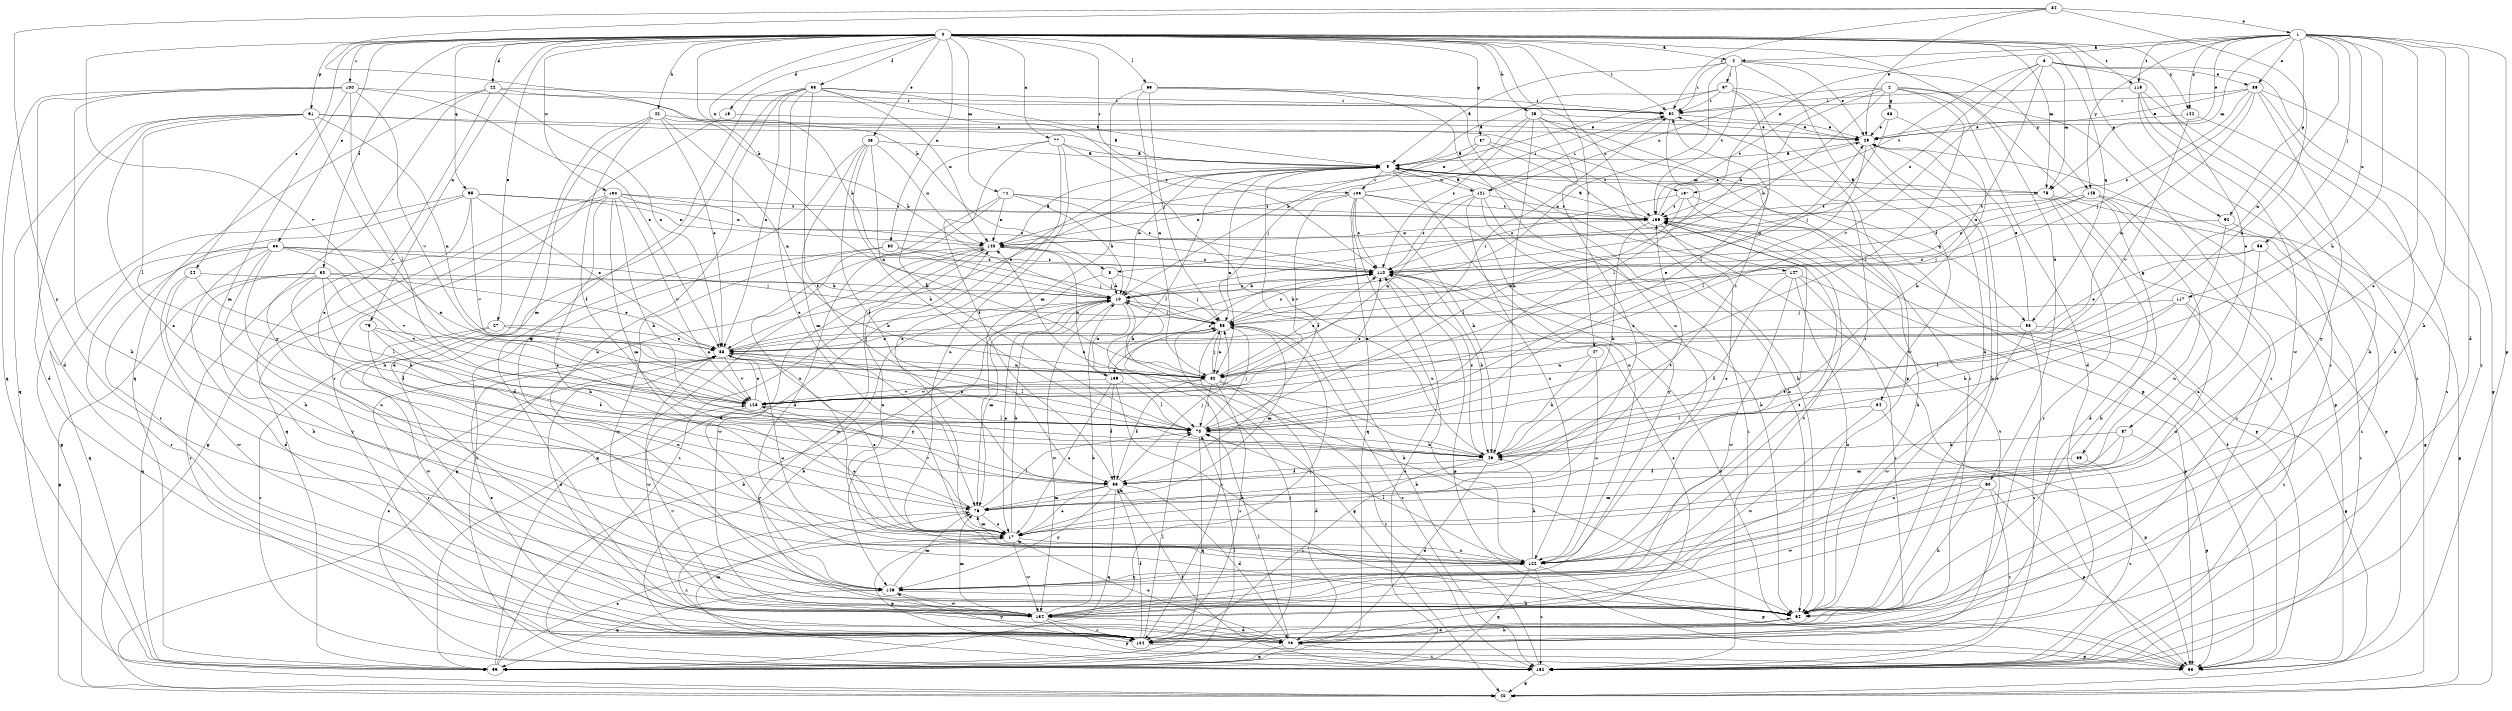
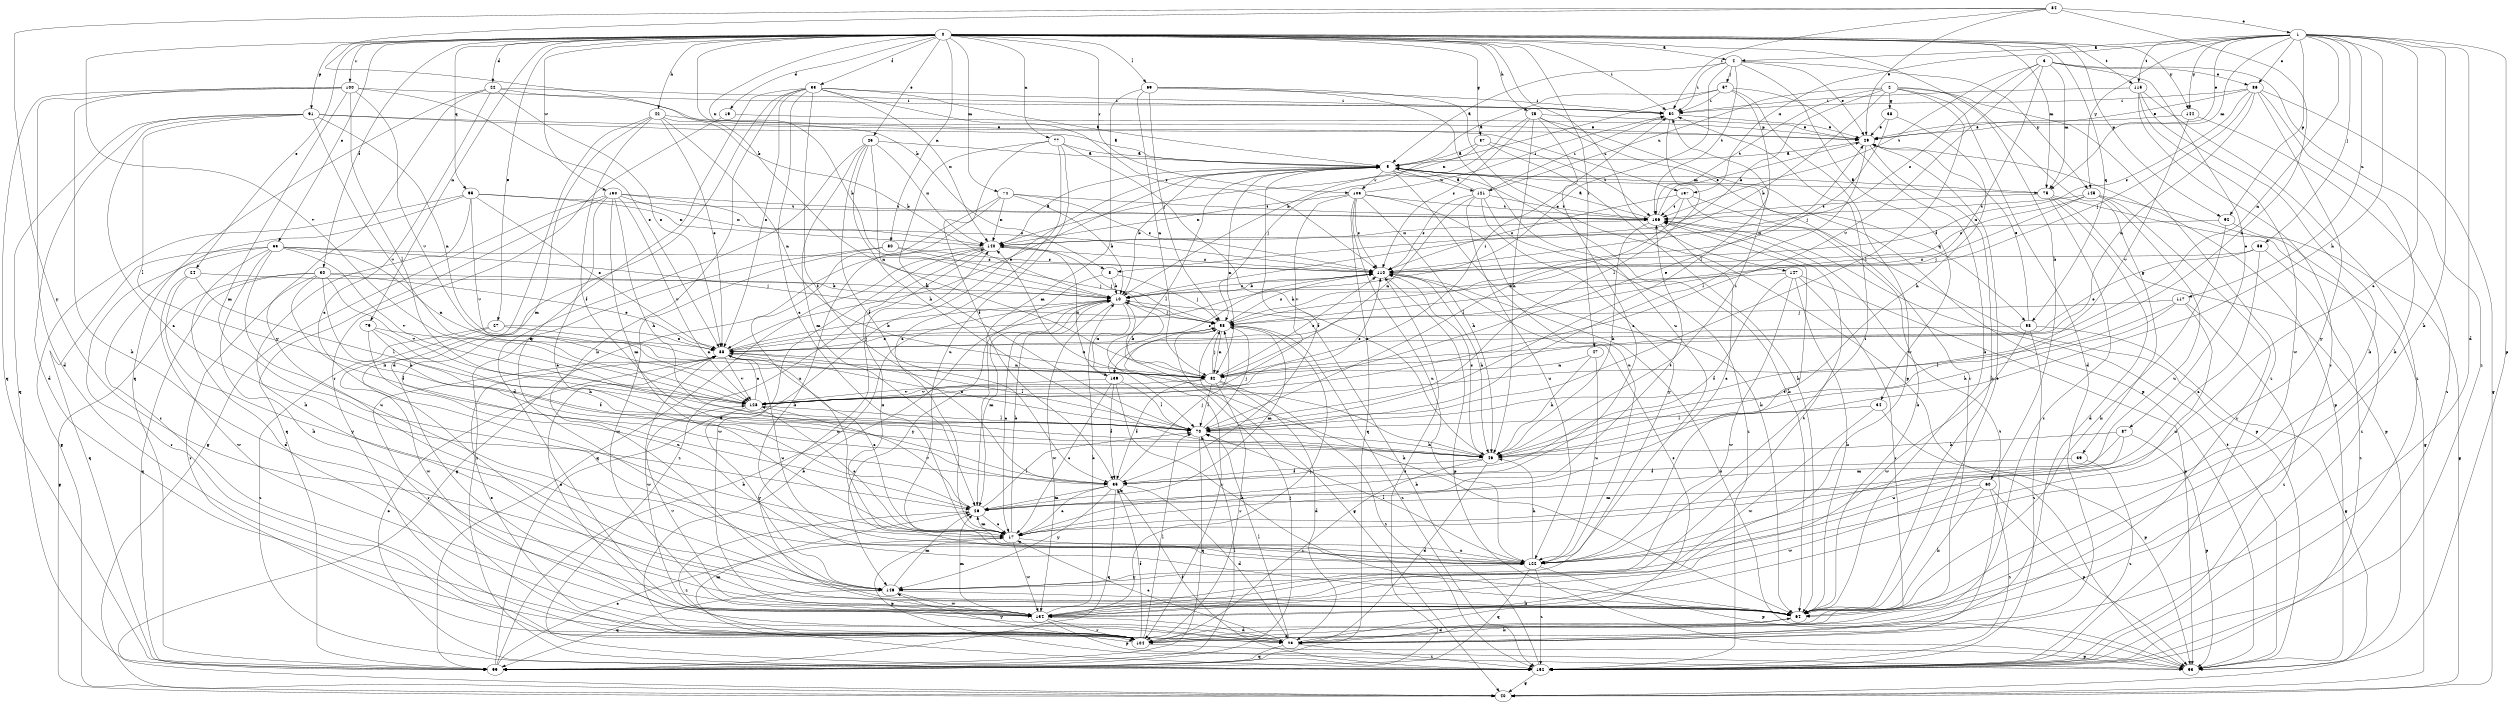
(1764, 127) -> (1764, 127)
(977, 511) -> (977, 511)
(1625, 561) -> none
